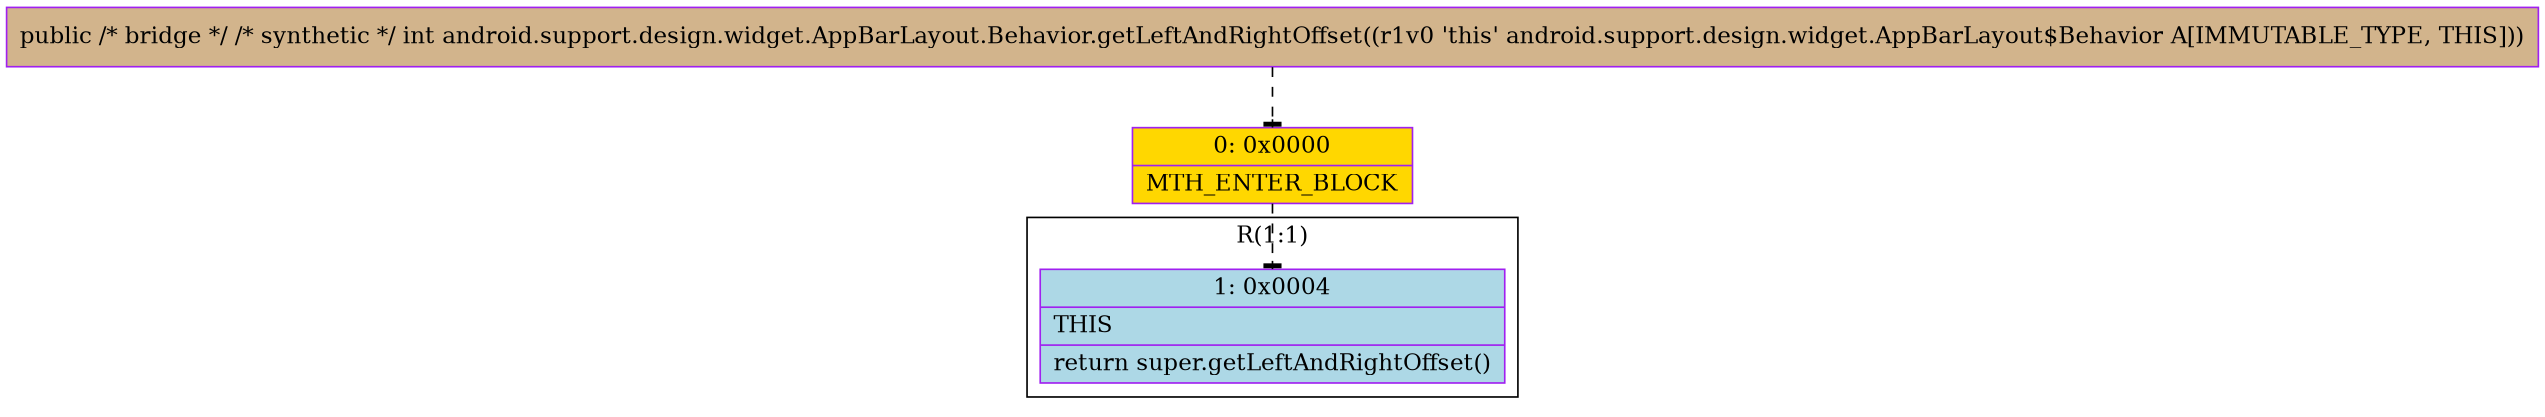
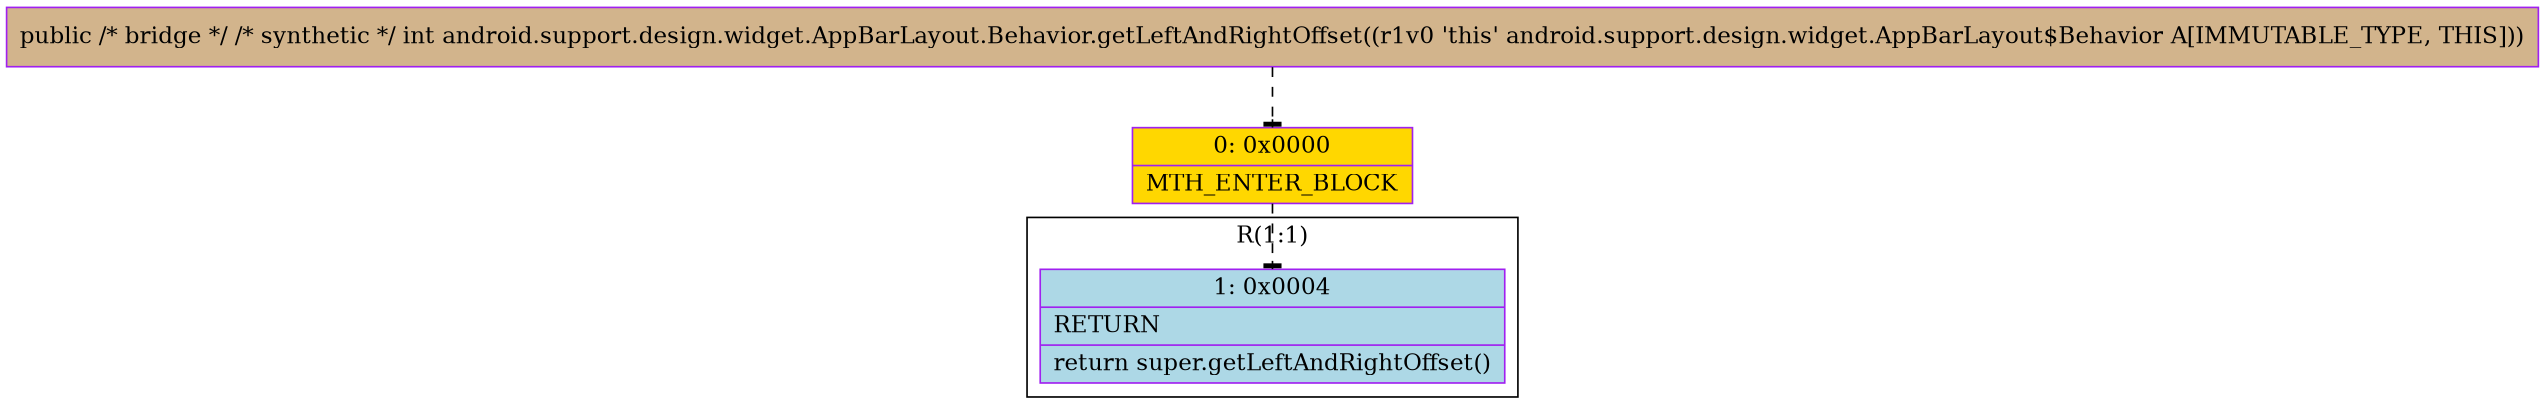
(1084, 325) -> (1107, 325)
